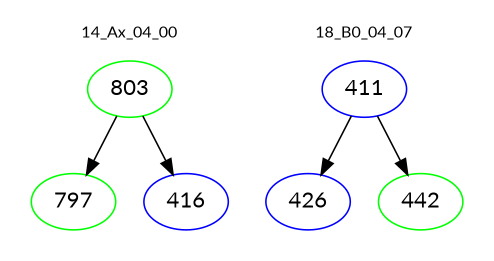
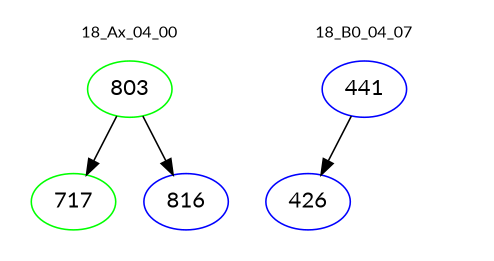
(130, 34) -> (130, 34)
(364, 89) -> (364, 89)
(74, 202) -> (74, 202)
(186, 202) -> (186, 202)
(421, 202) -> none
